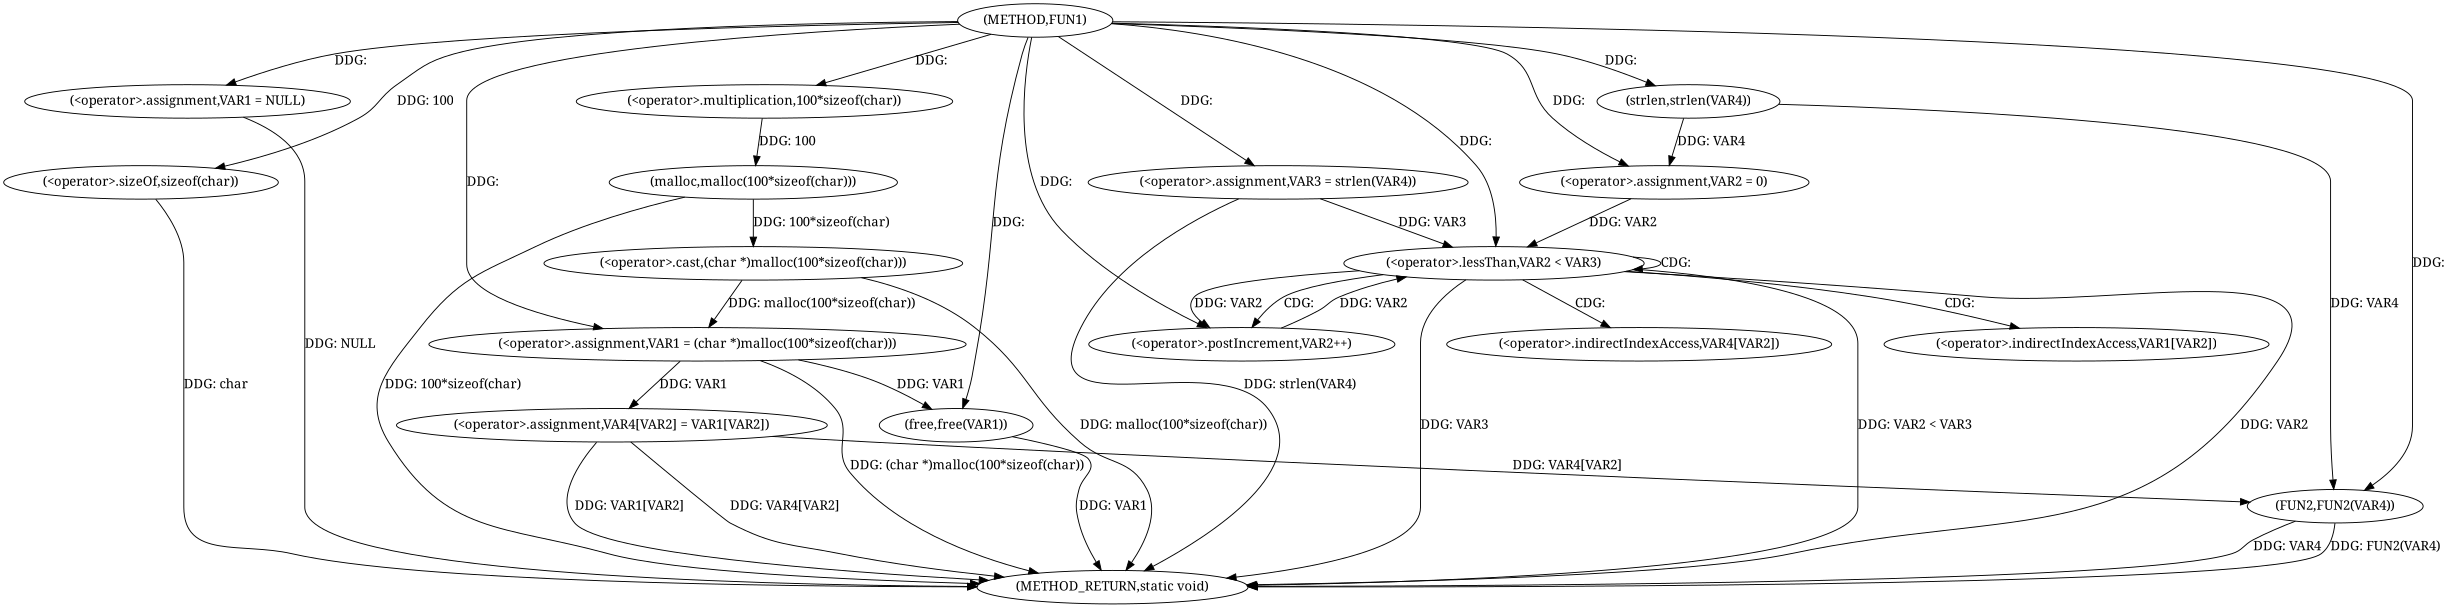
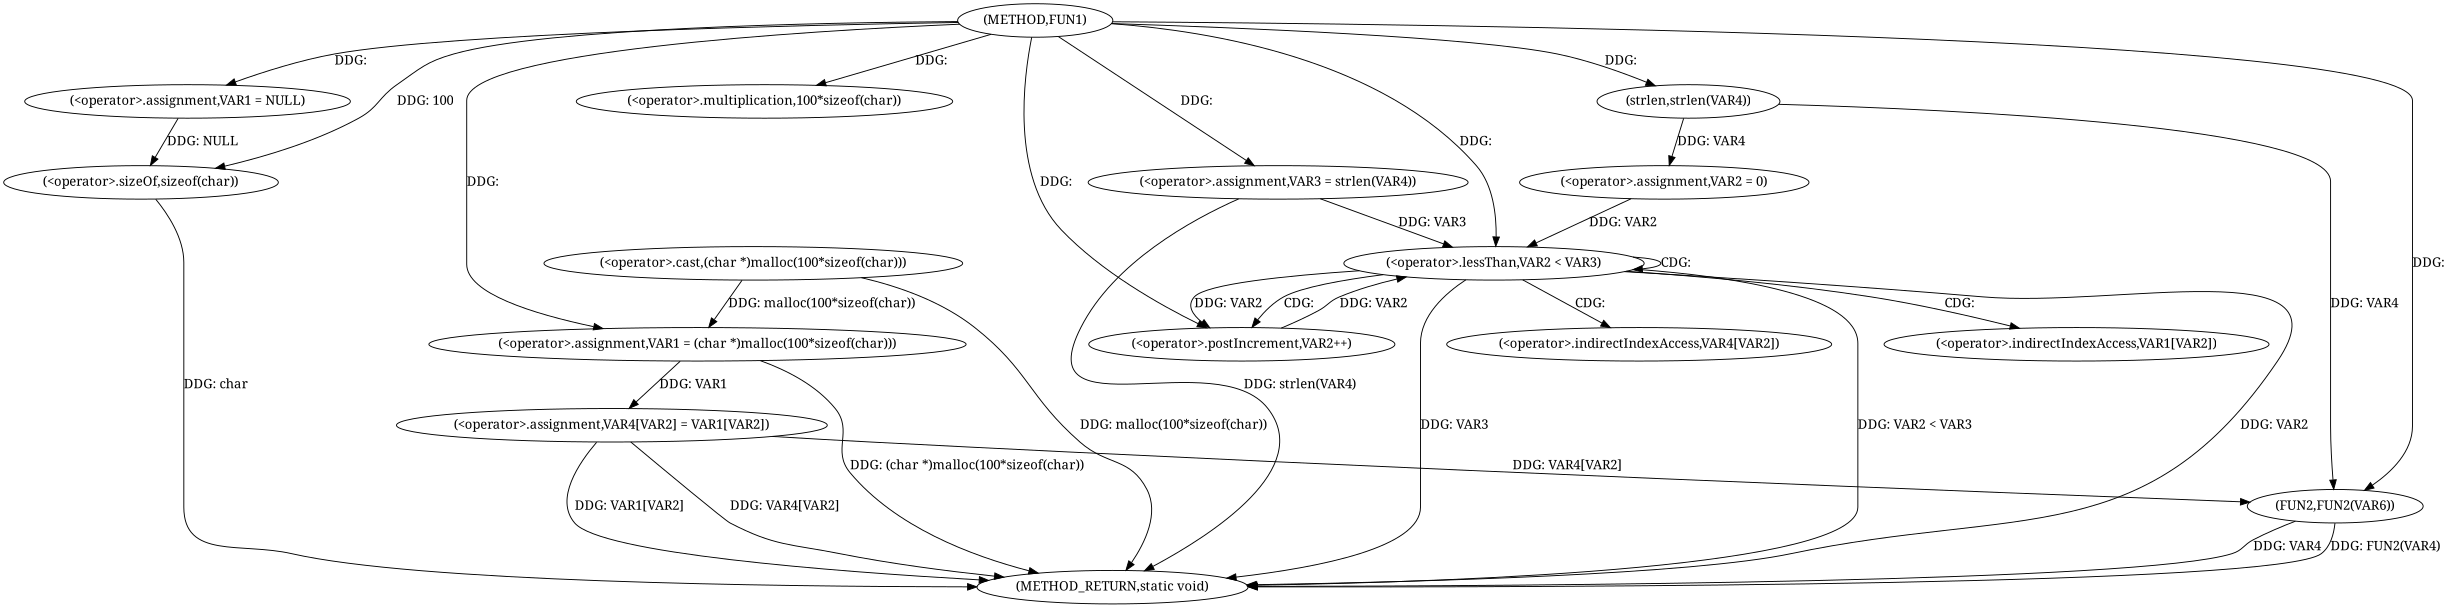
(1501, 52) -> none
(753, 182) -> none
(956, 425) -> none
(2335, 506) -> (2335, 506)
(420, 555) -> (167, 138)
